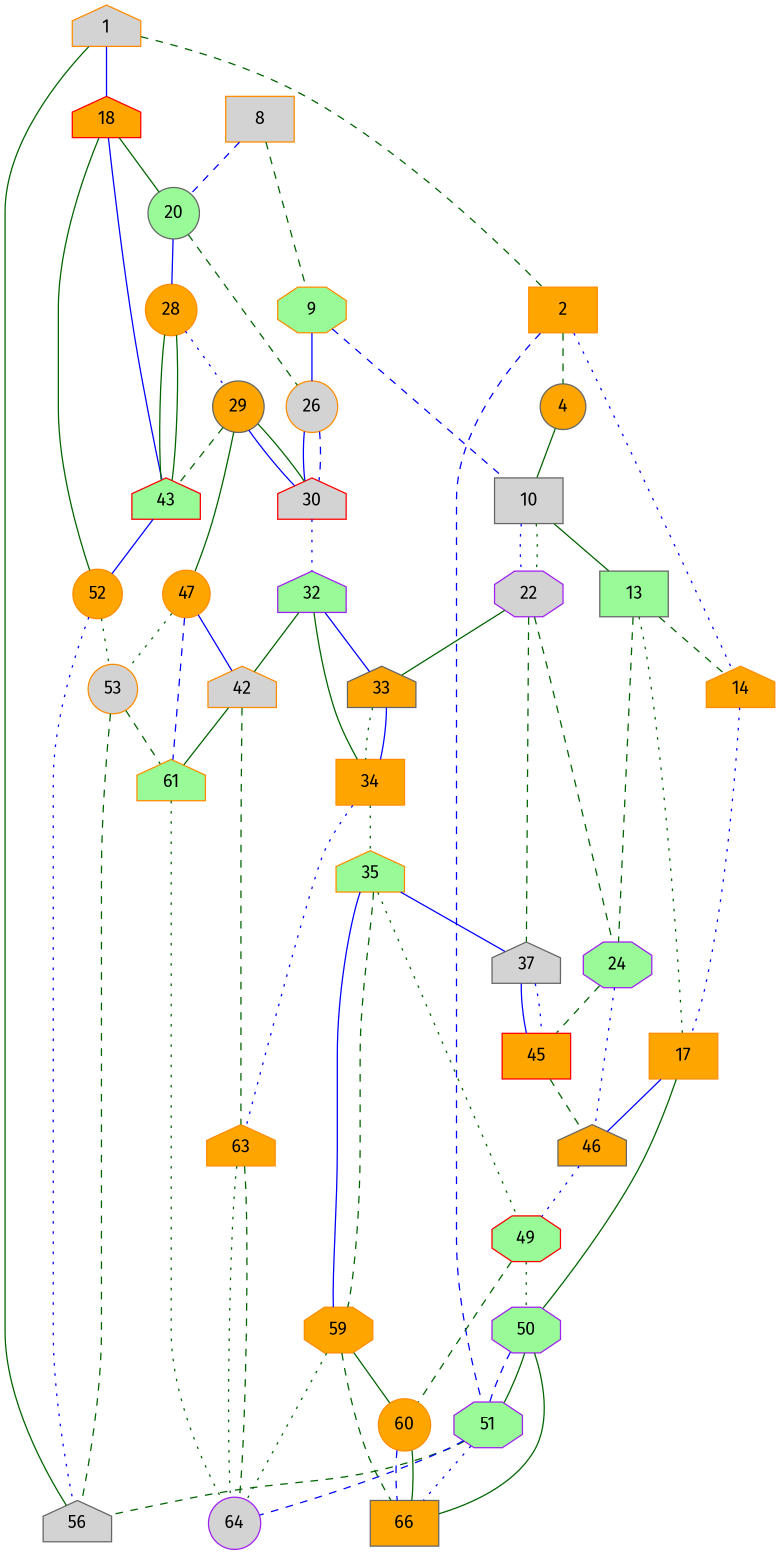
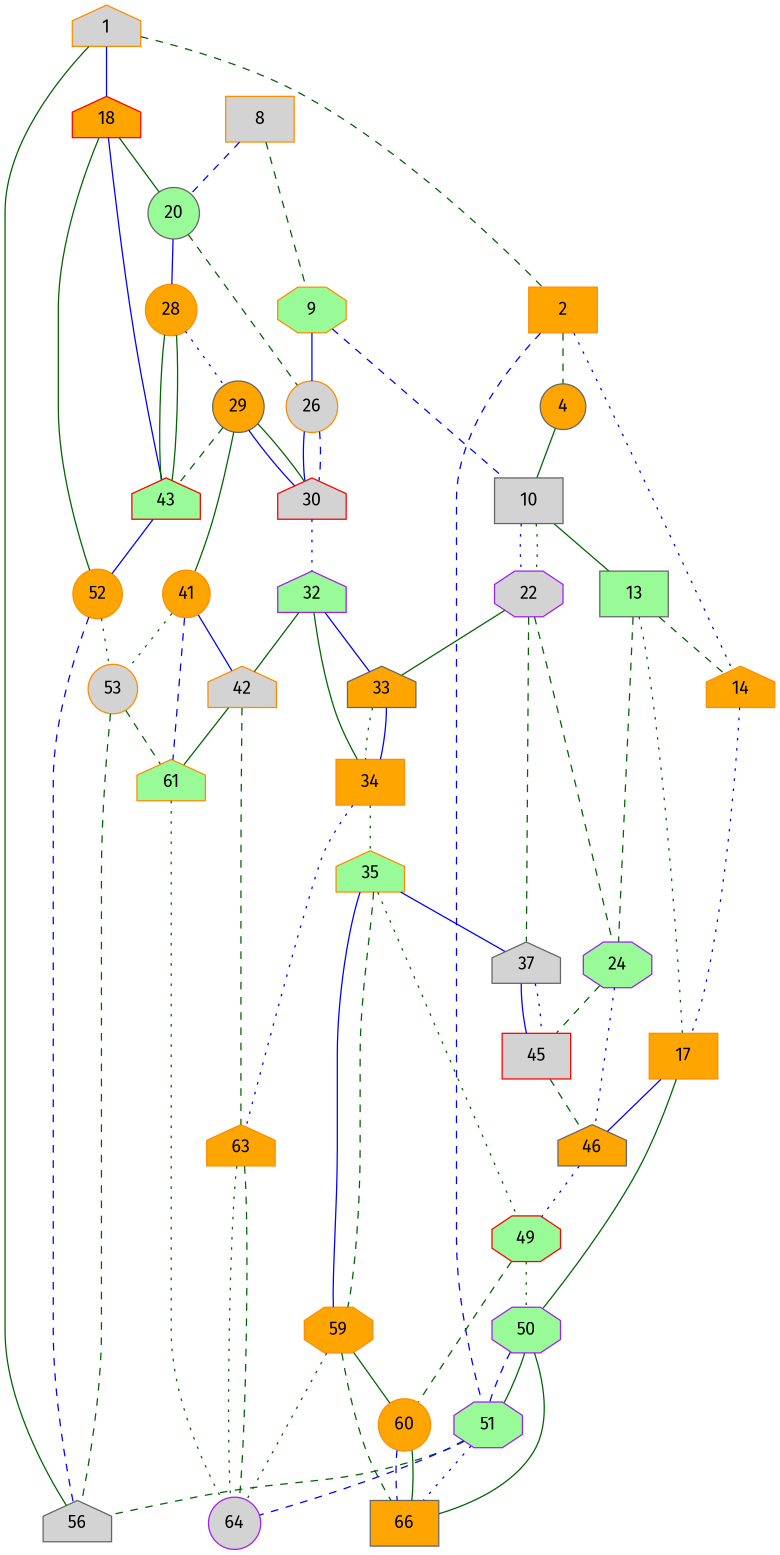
(186, 594) -> (186, 594)
(536, 1056) -> (536, 1056)
(53, 1058) -> (53, 1058)
